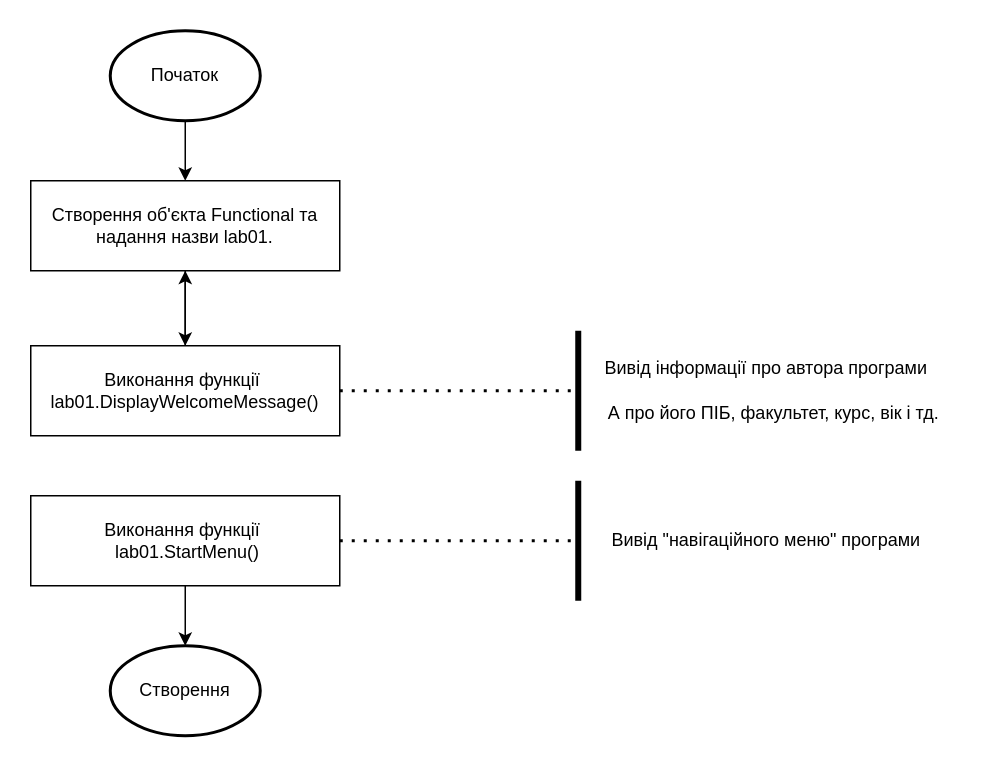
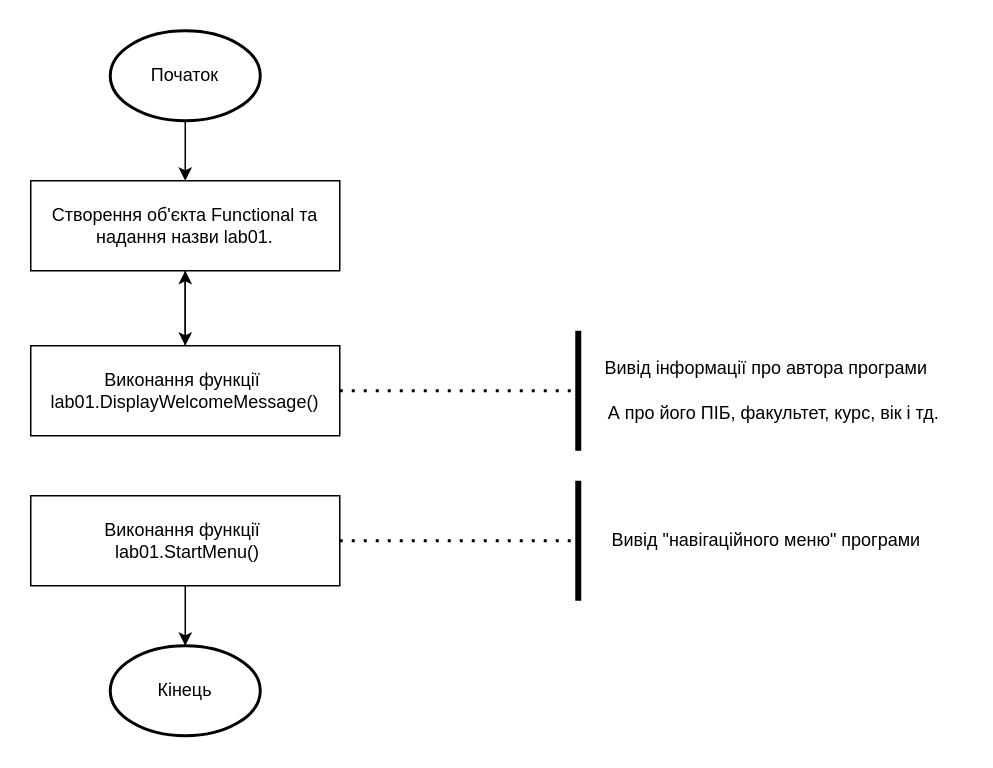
(185, 691) -> (185, 691)
